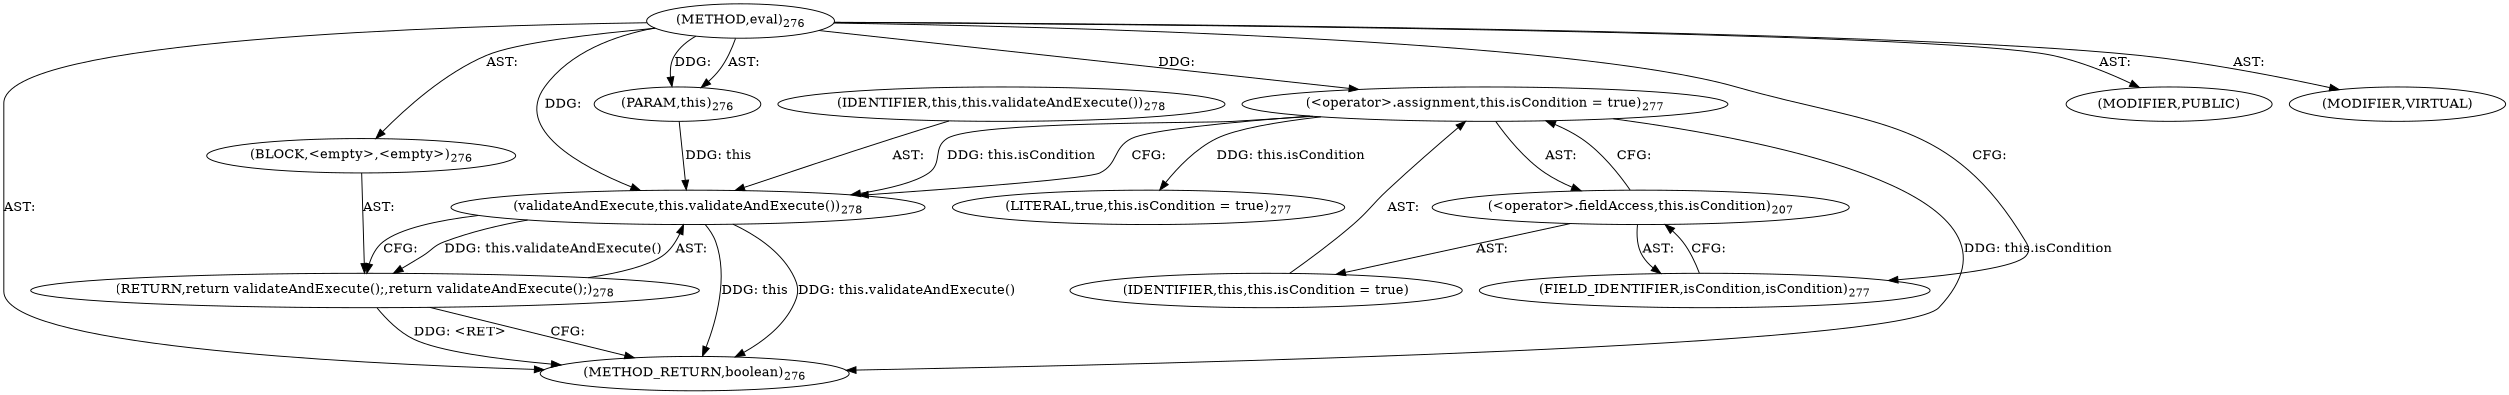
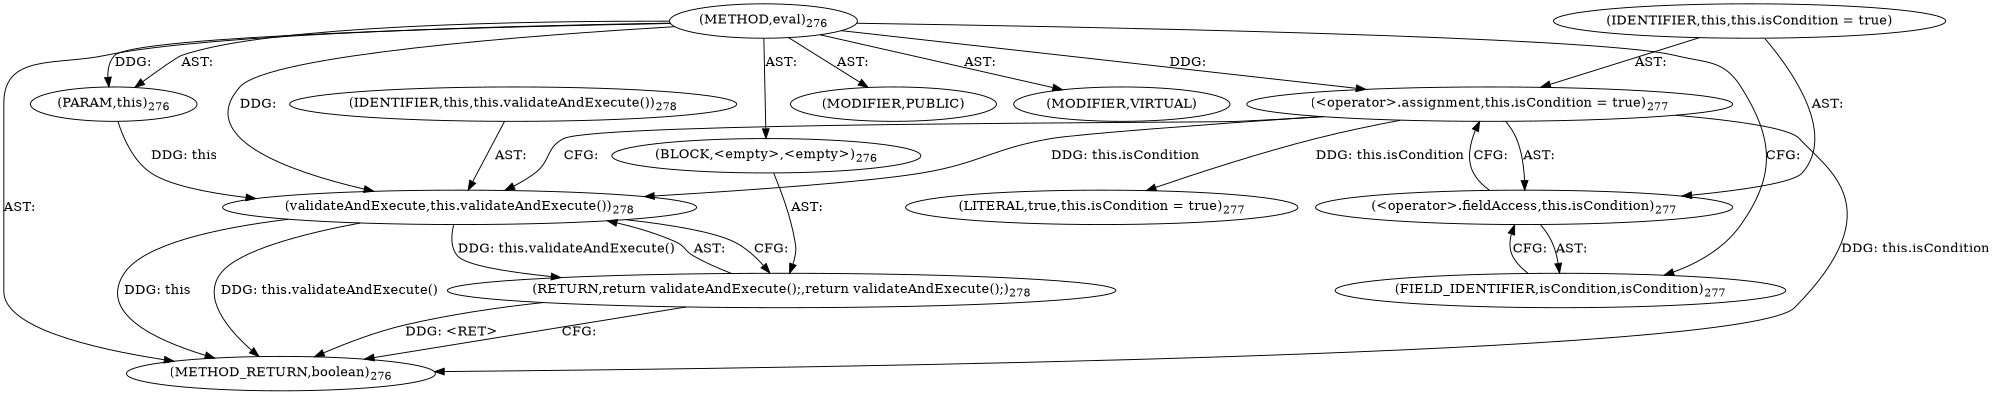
(1783, 206) -> (1666, 206)
(1458, 248) -> (1808, 162)
